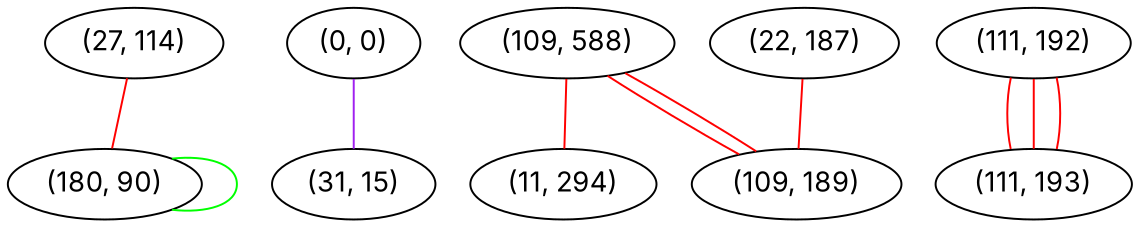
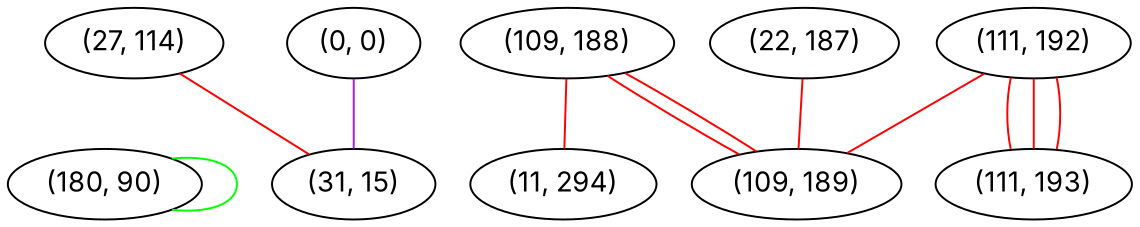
(567, 43) -> (567, 43)
(120, 113) -> (244, 114)
none -> (916, 113)
